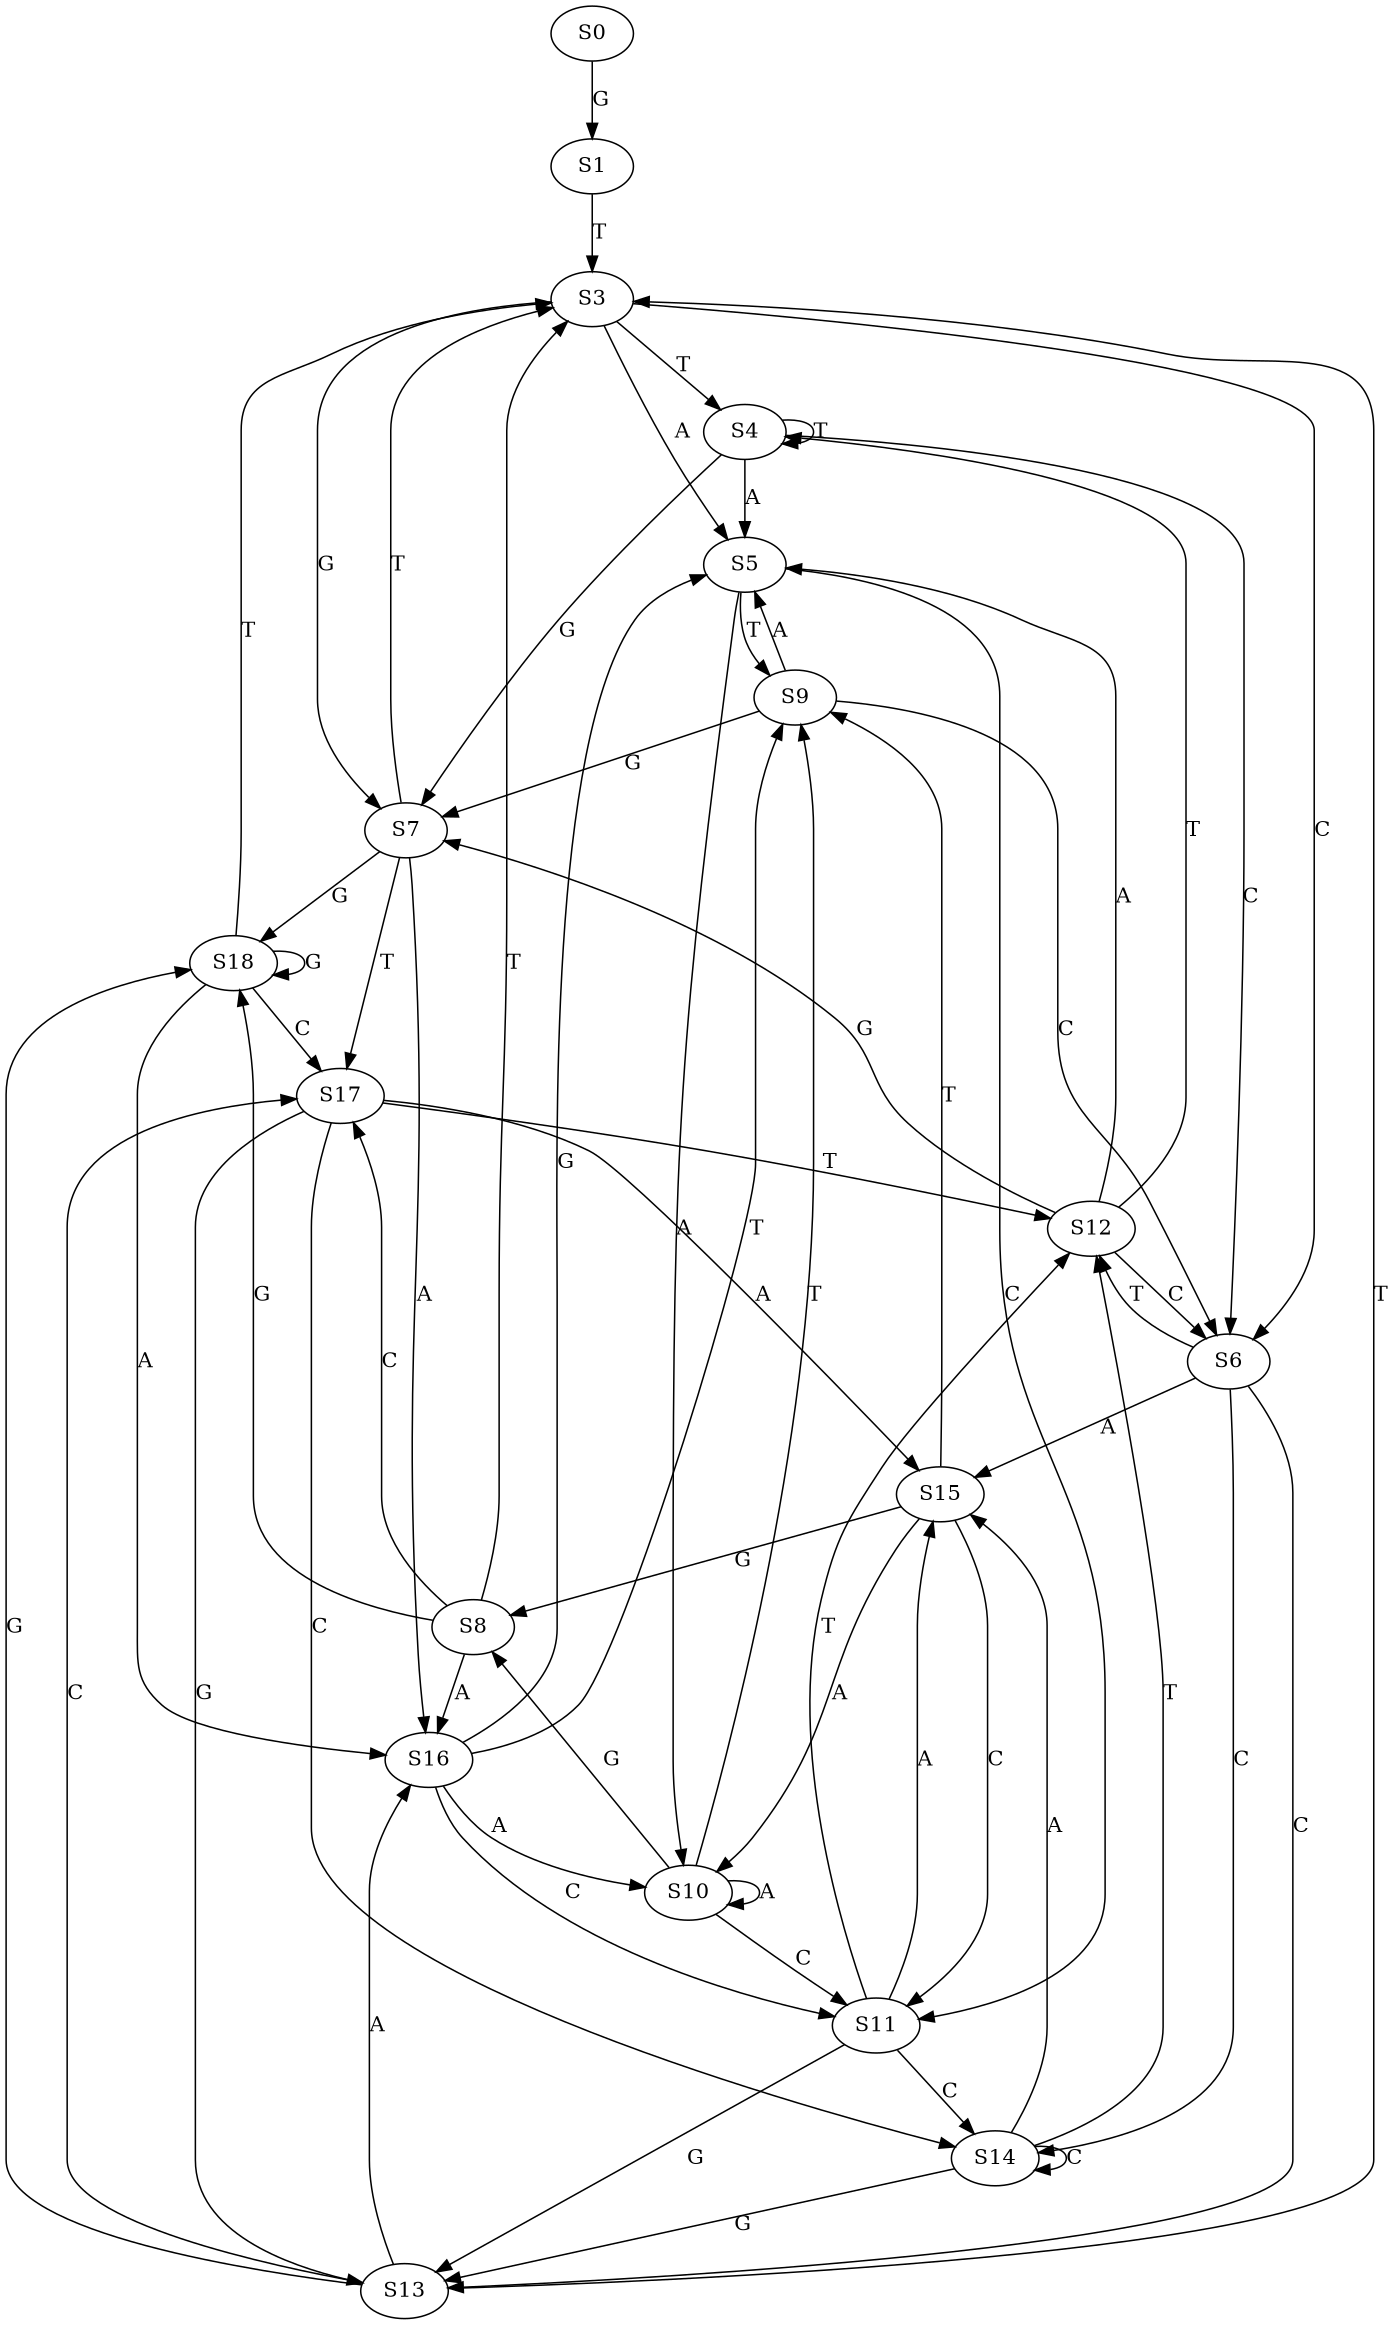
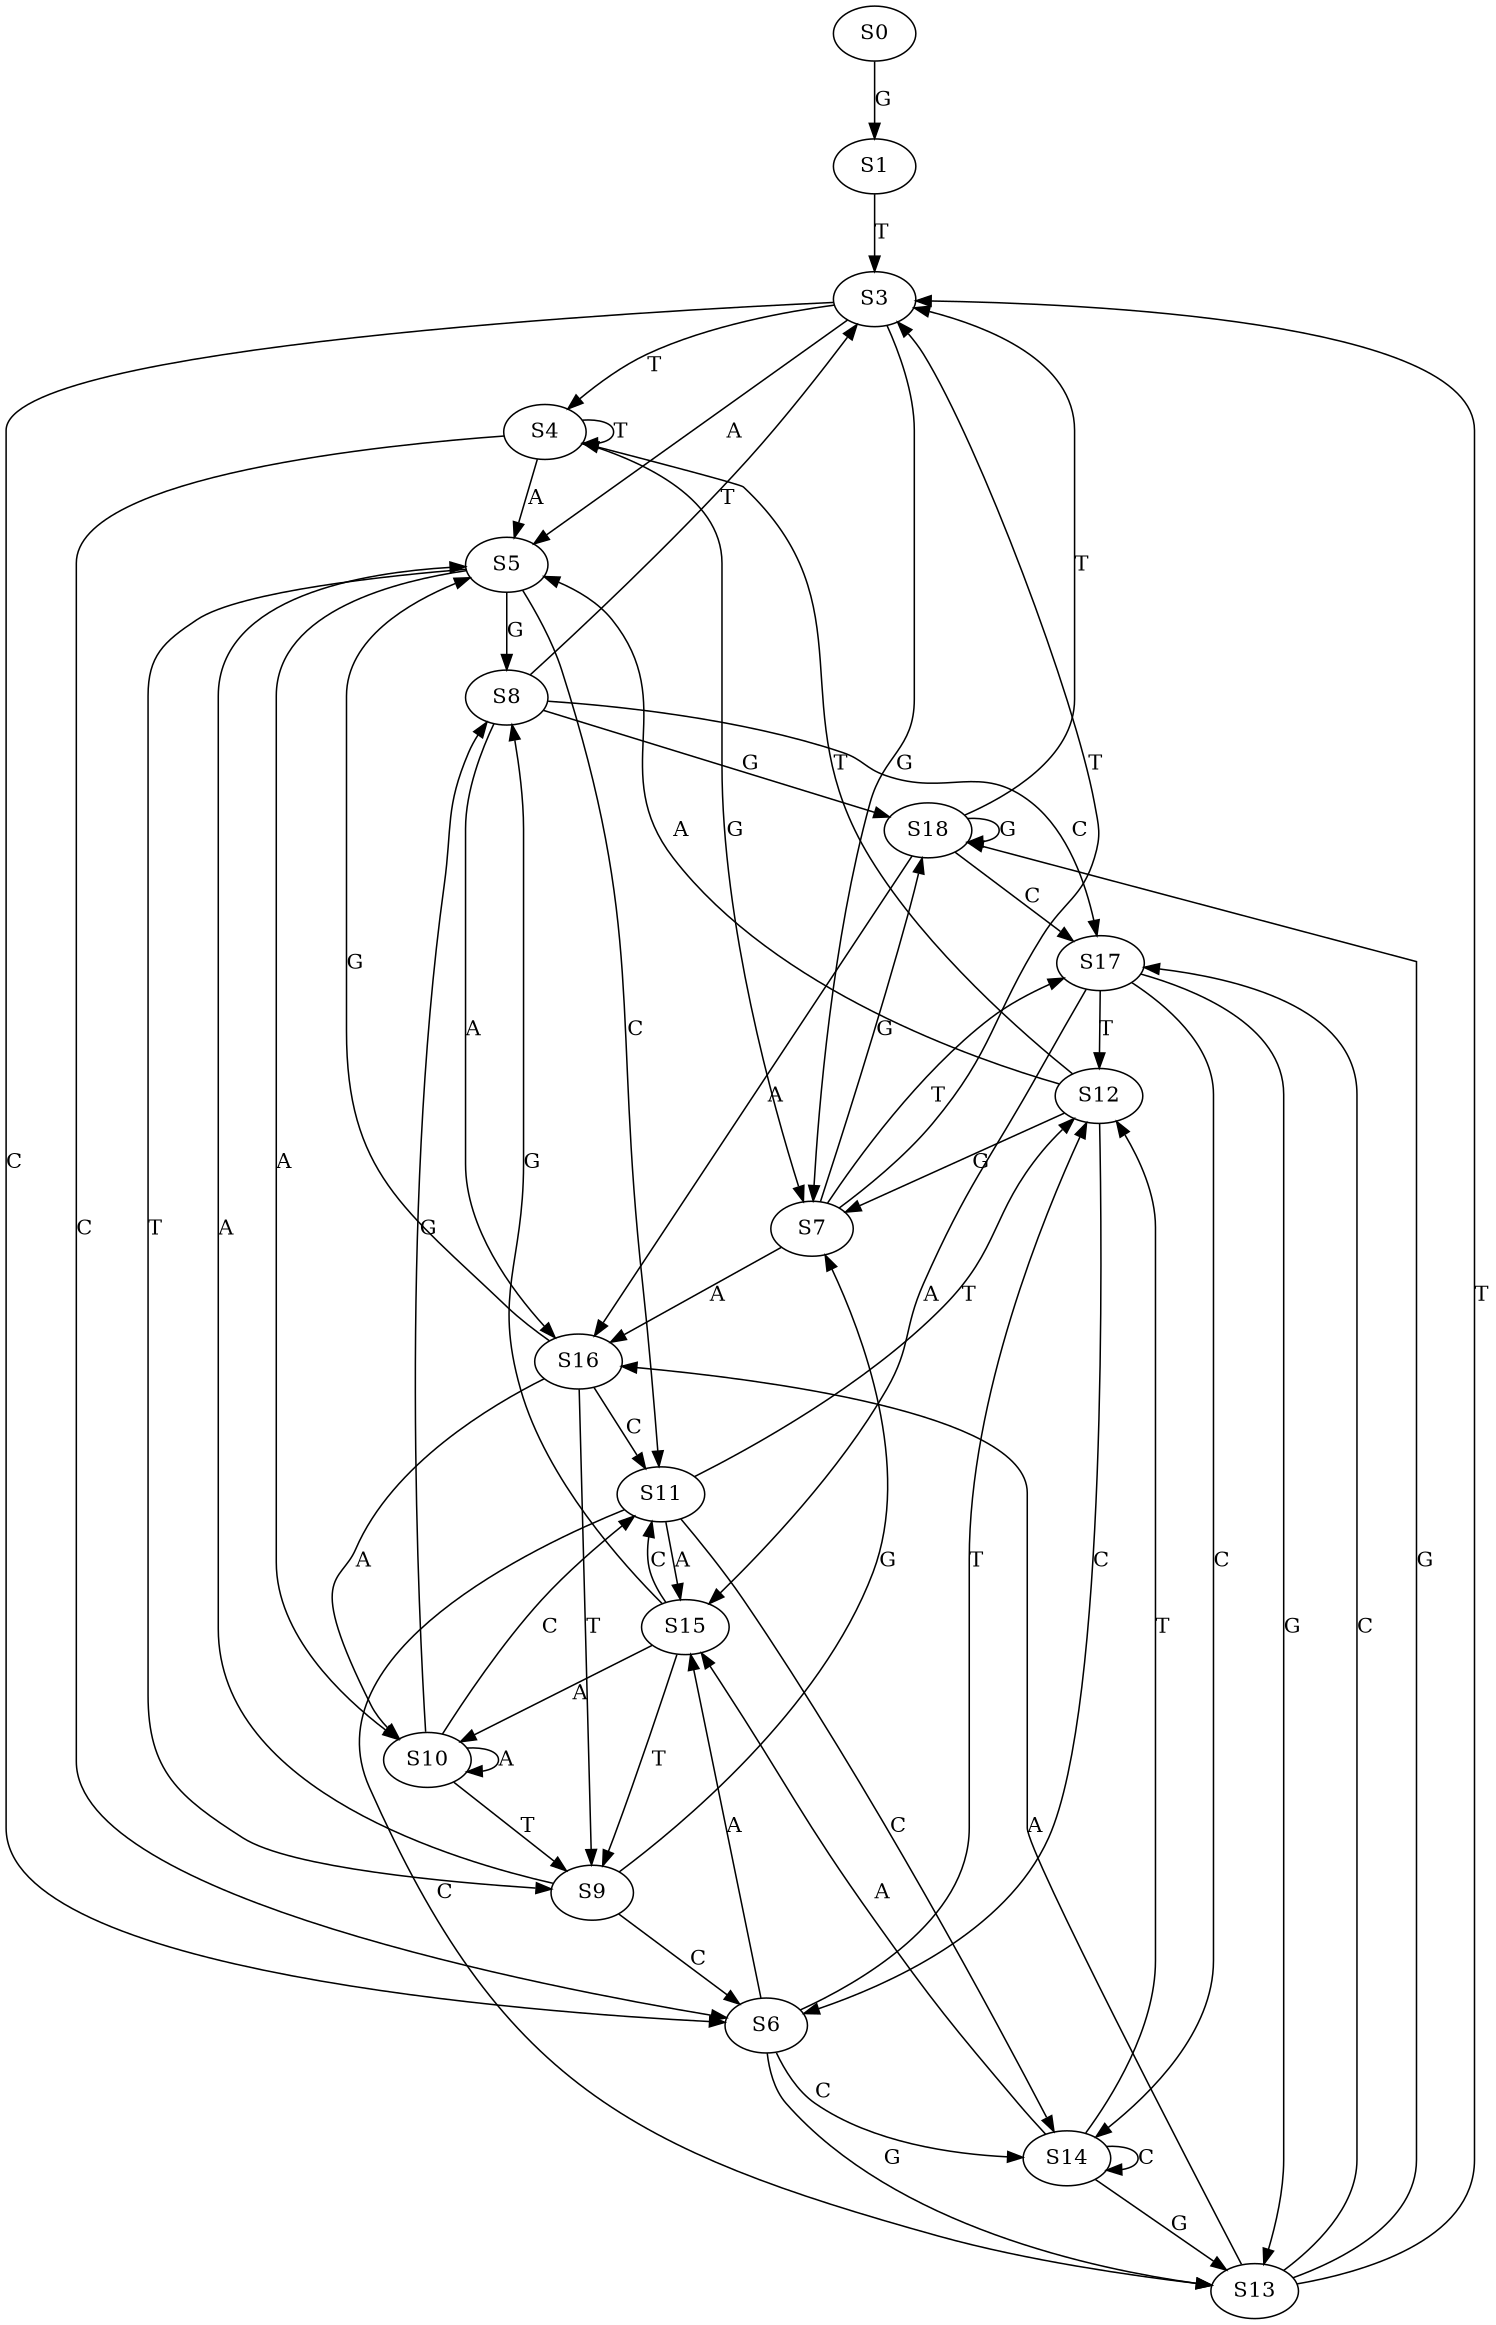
none -> (507, 624)
(1301, 1826) -> (893, 2158)
(696, 2158) -> (445, 1893)
